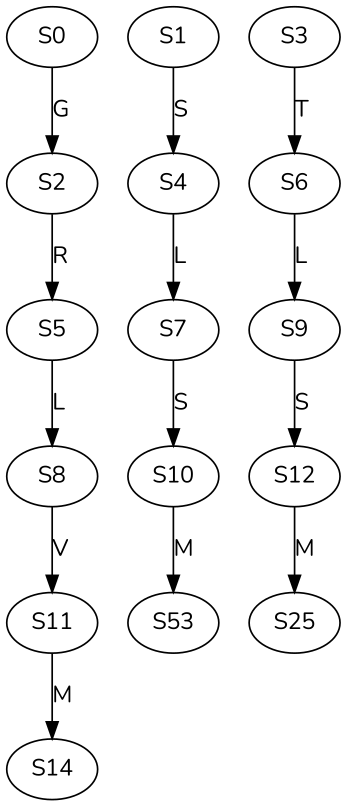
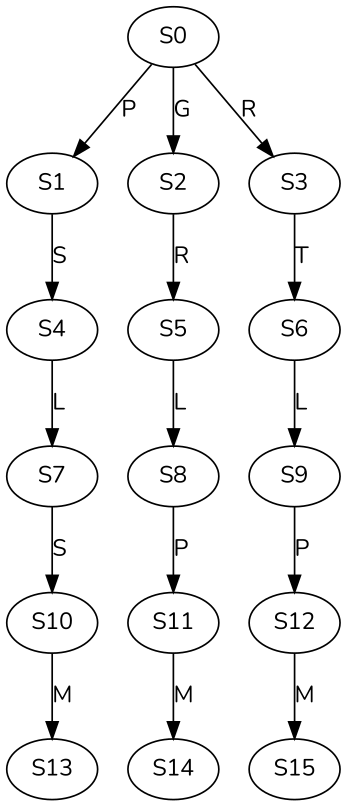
none -> (118, 104)
none -> (229, 104)
(302, 403) -> (303, 550)
(61, 550) -> (182, 550)
(173, 623) -> (52, 769)
(295, 623) -> (295, 769)
